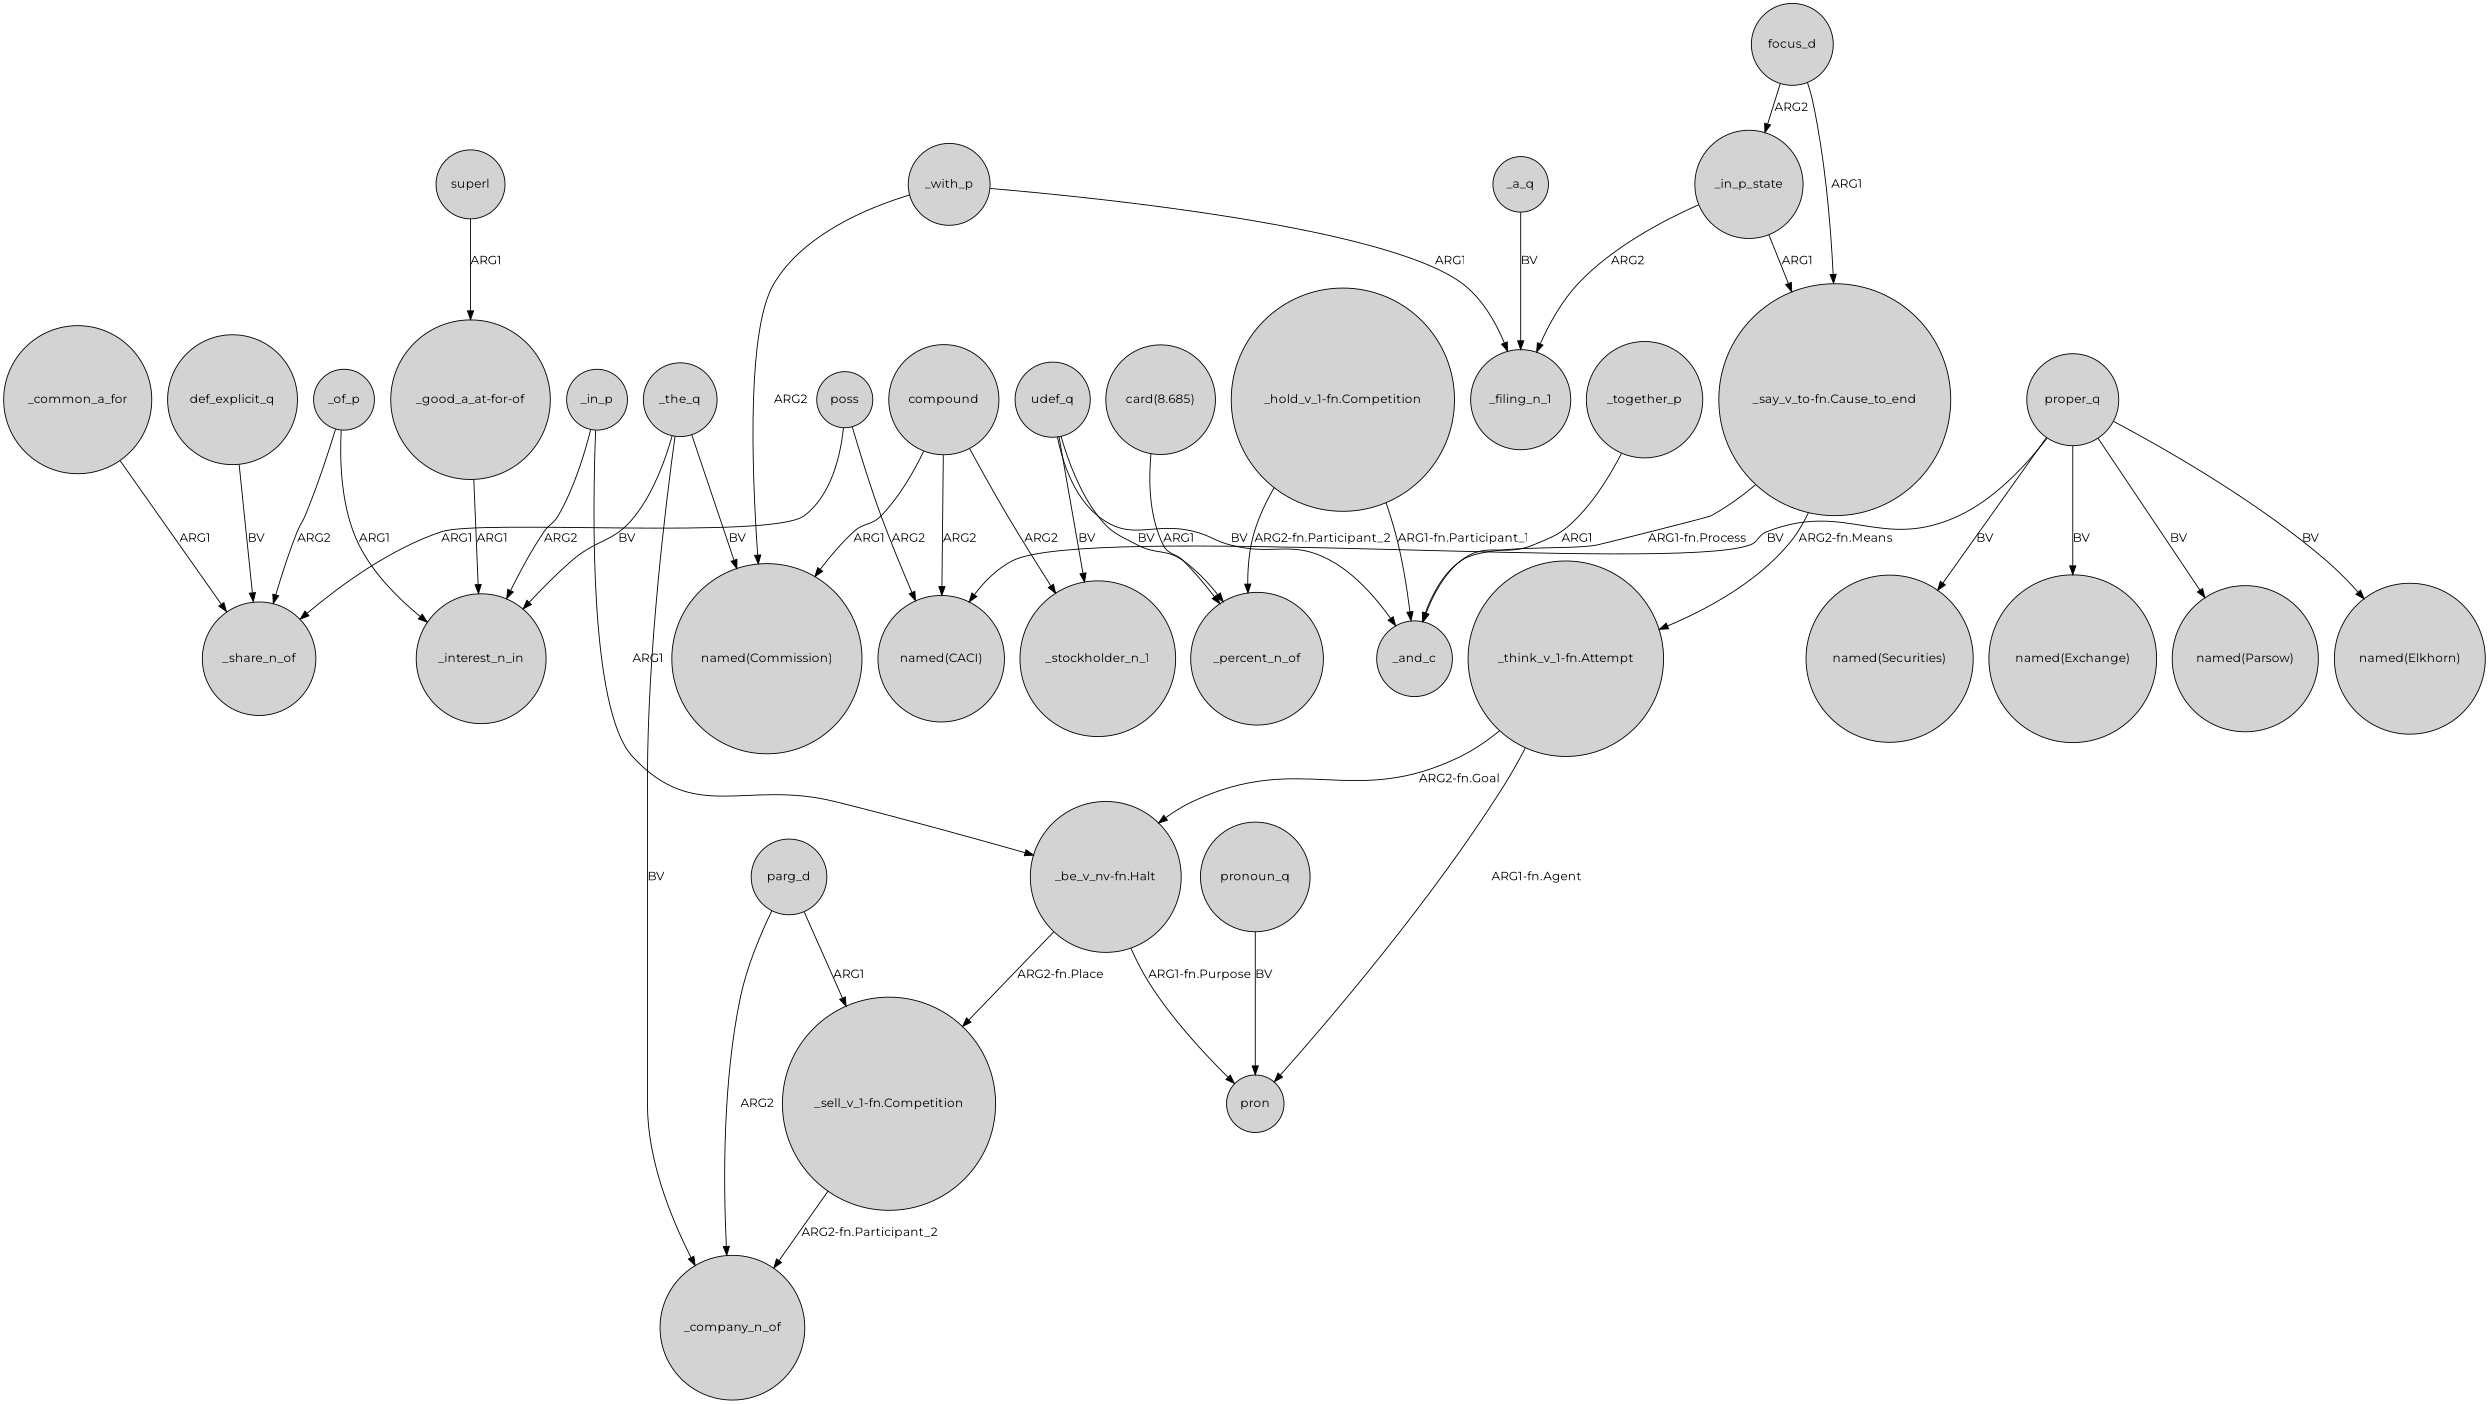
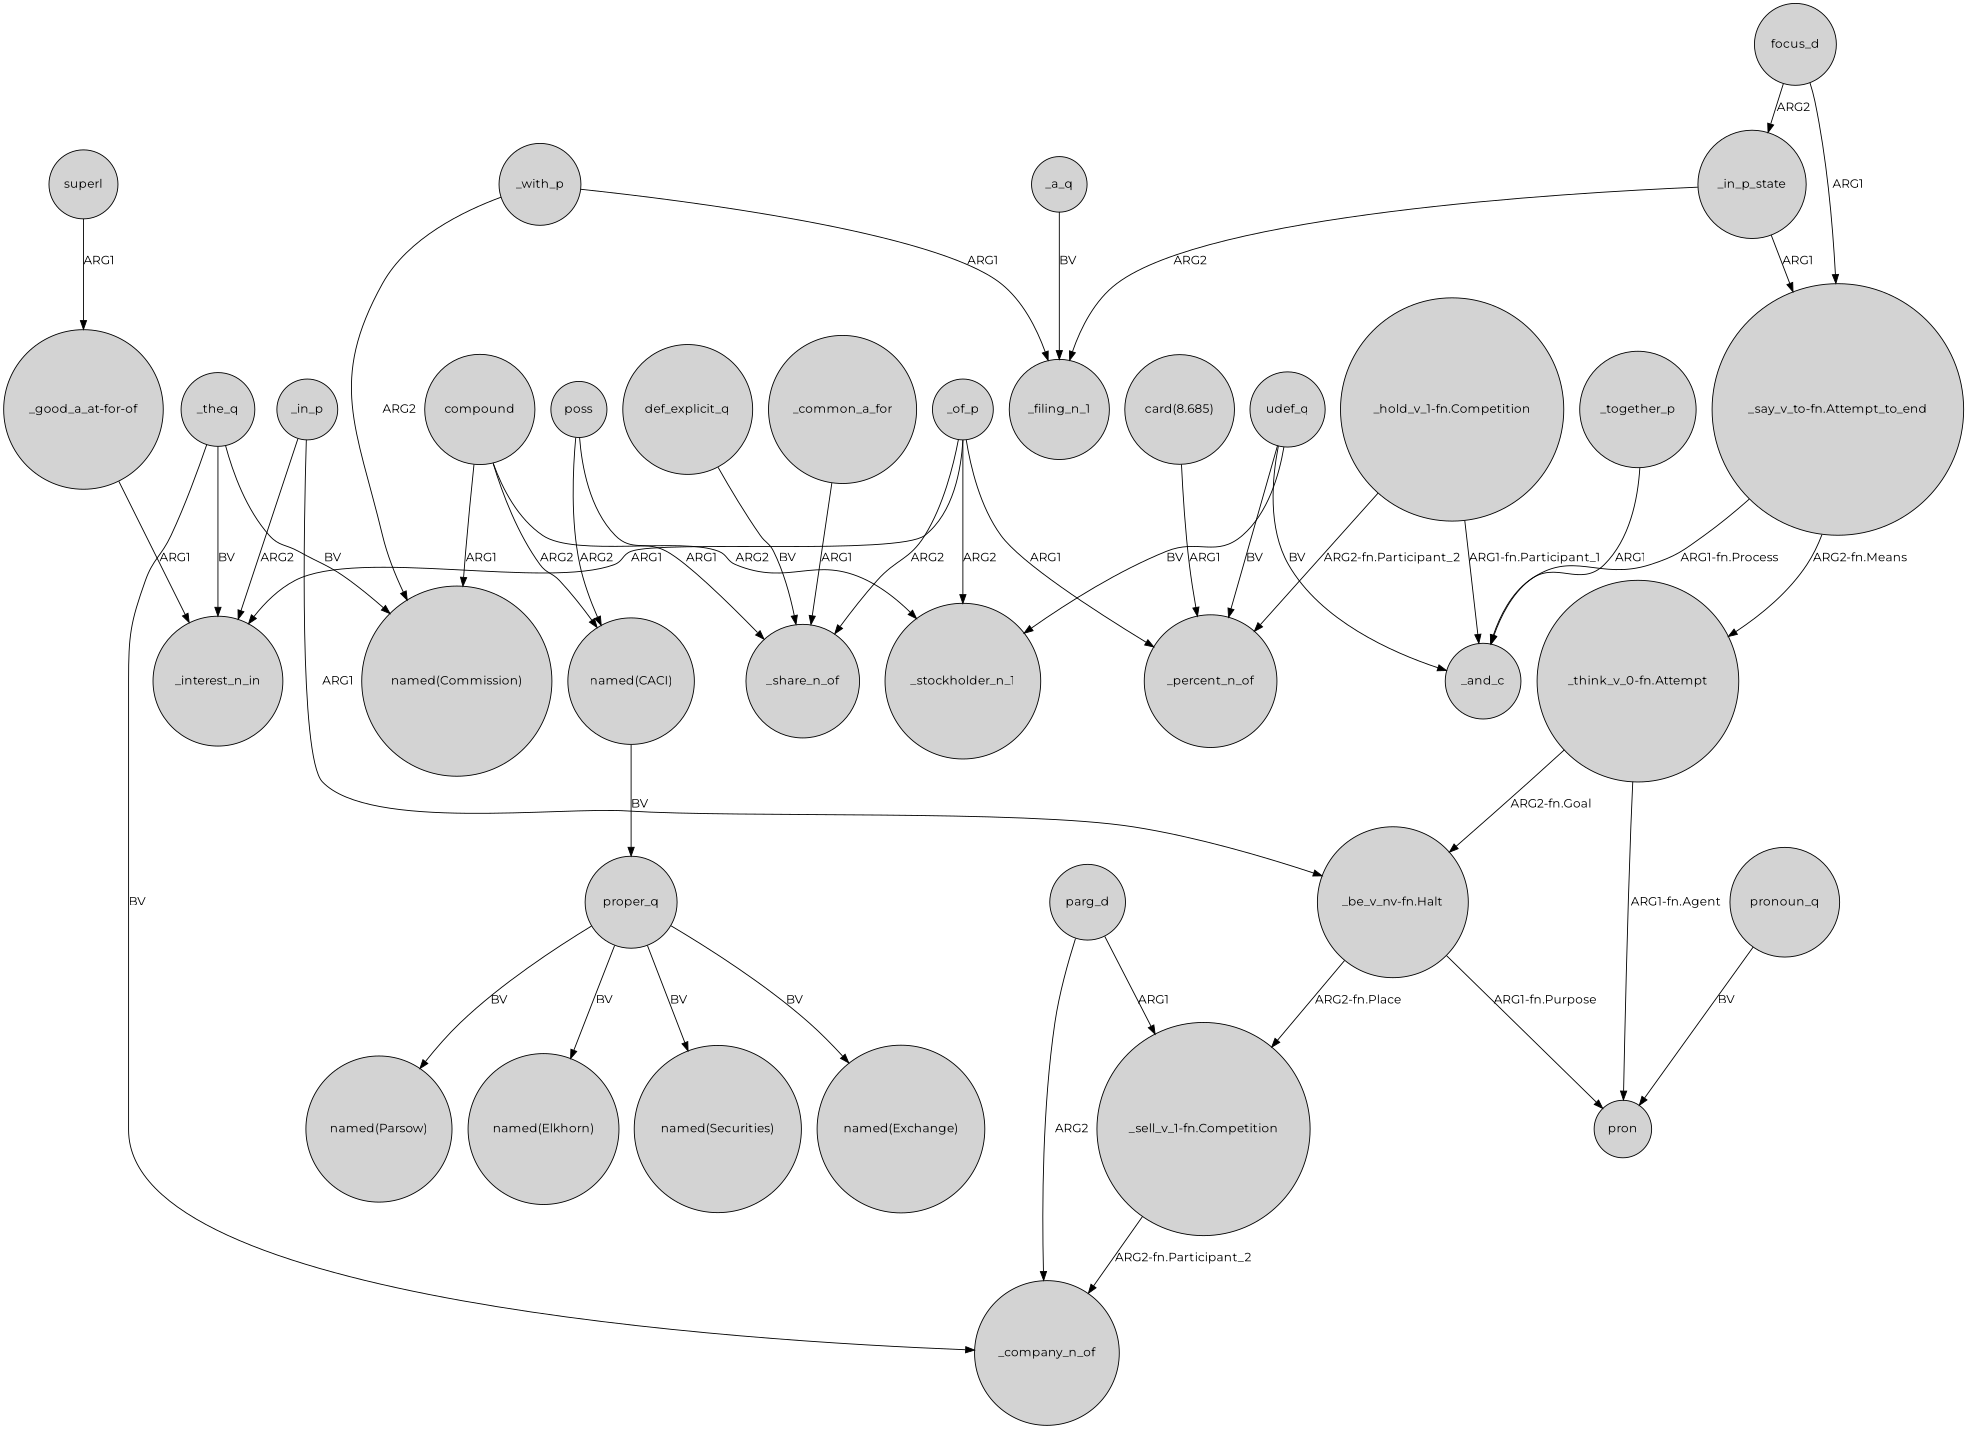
(1835, 400) -> (1838, 409)
none -> (963, 517)
(1580, 553) -> (631, 796)
none -> (1029, 563)
(1566, 659) -> (1638, 681)
